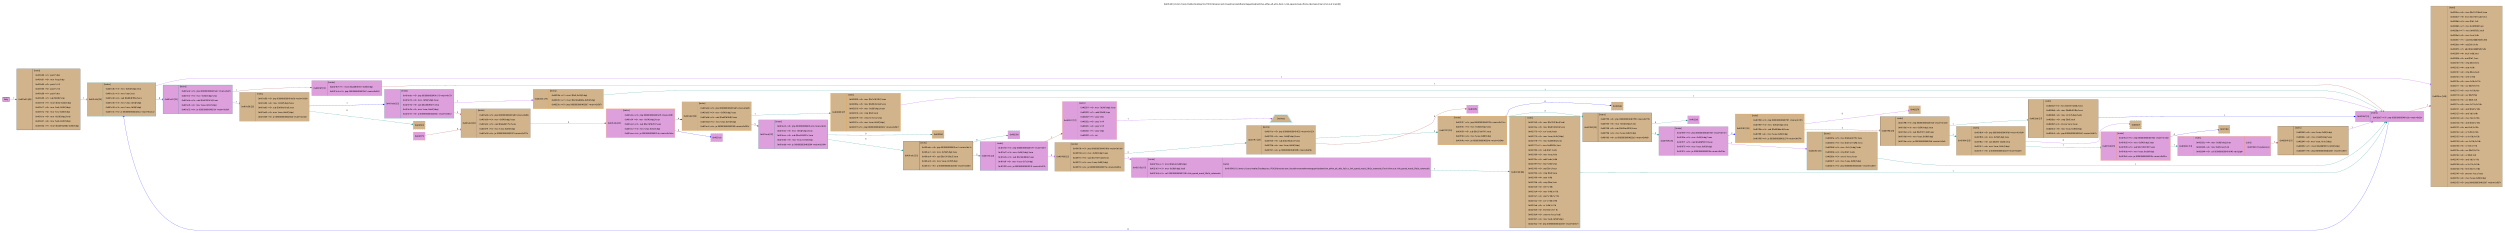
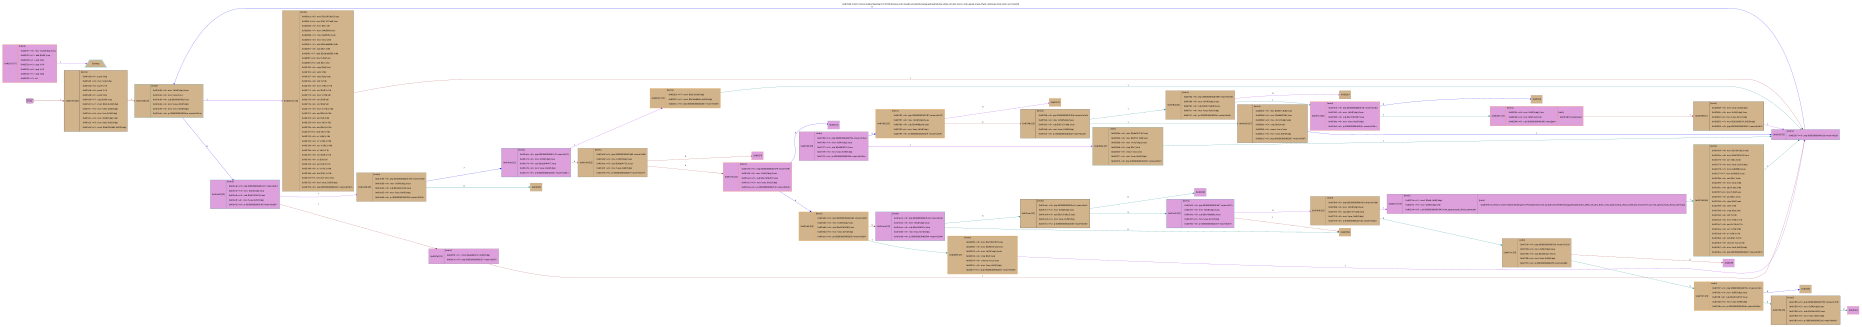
(2419, 109) -> (1088, 80)
(443, 132) -> (699, 159)
(1654, 134) -> none
(1053, 138) -> (1286, 225)
